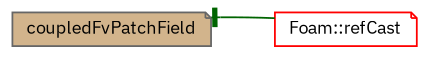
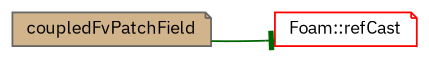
(248, 17) -> (239, 41)
